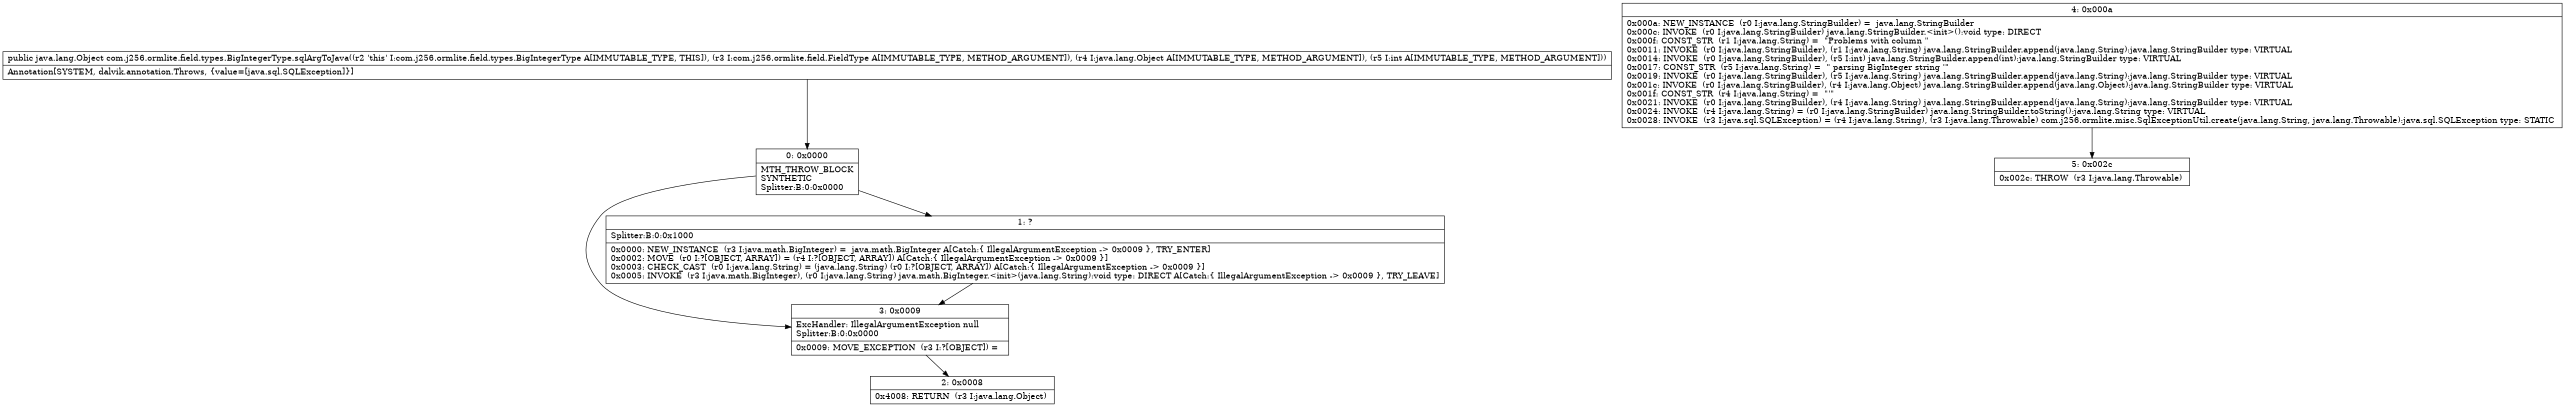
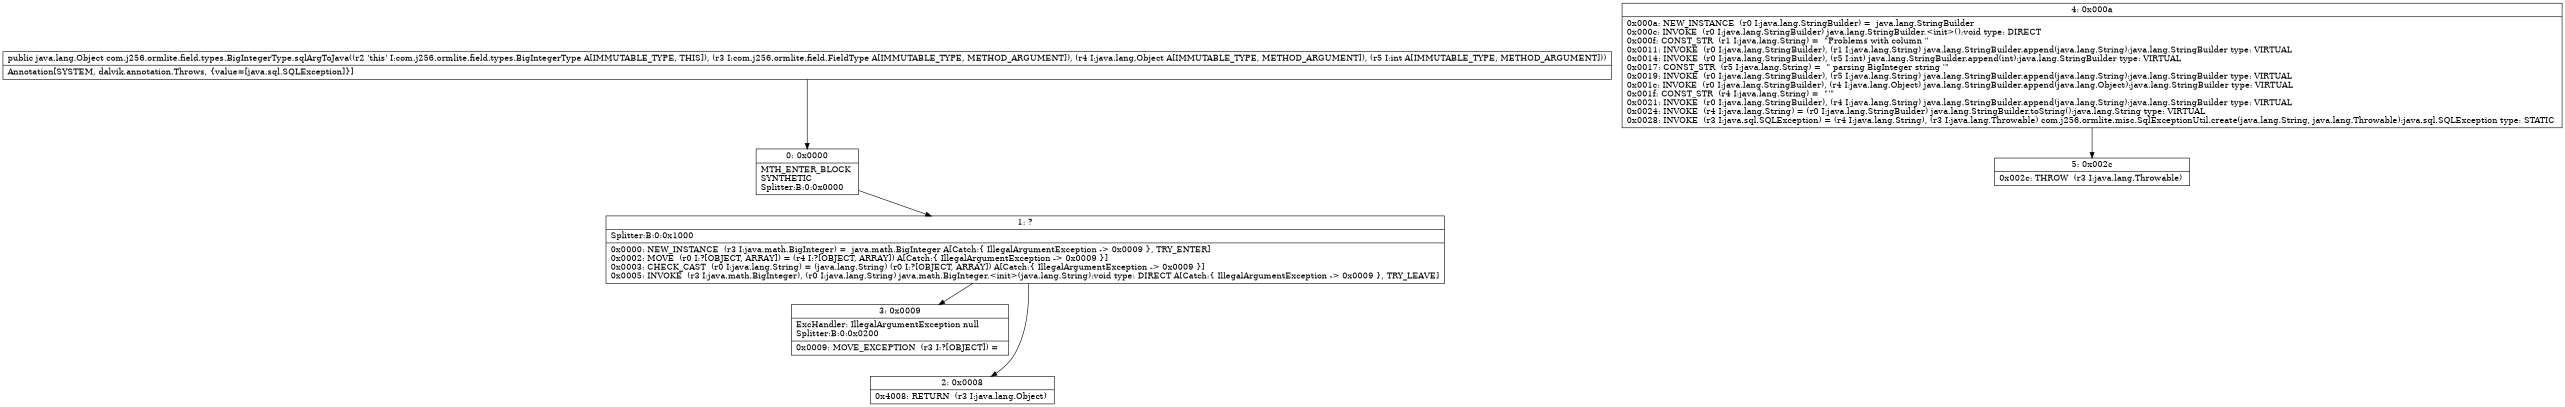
(807, 170) -> (806, 170)
(589, 264) -> none
(838, 334) -> (838, 334)
(935, 364) -> (1023, 333)
